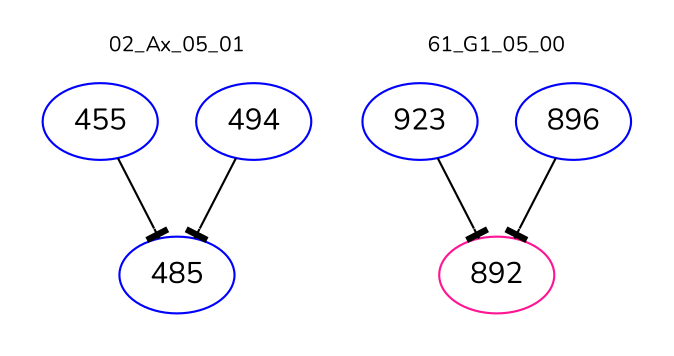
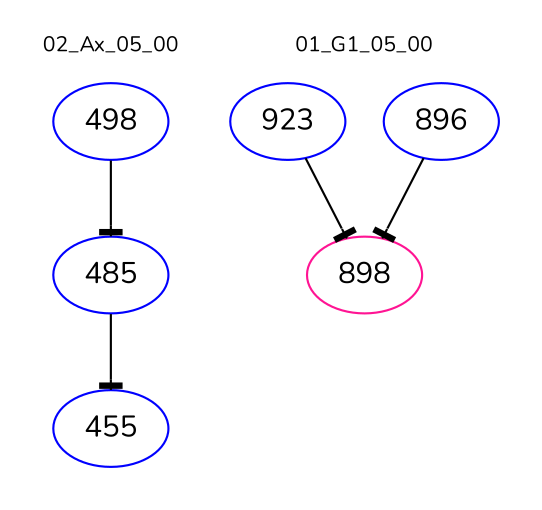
(177, 46) -> (111, 46)
(497, 46) -> (365, 46)
(254, 122) -> (111, 122)
(136, 193) -> (111, 347)
(497, 275) -> (365, 275)
